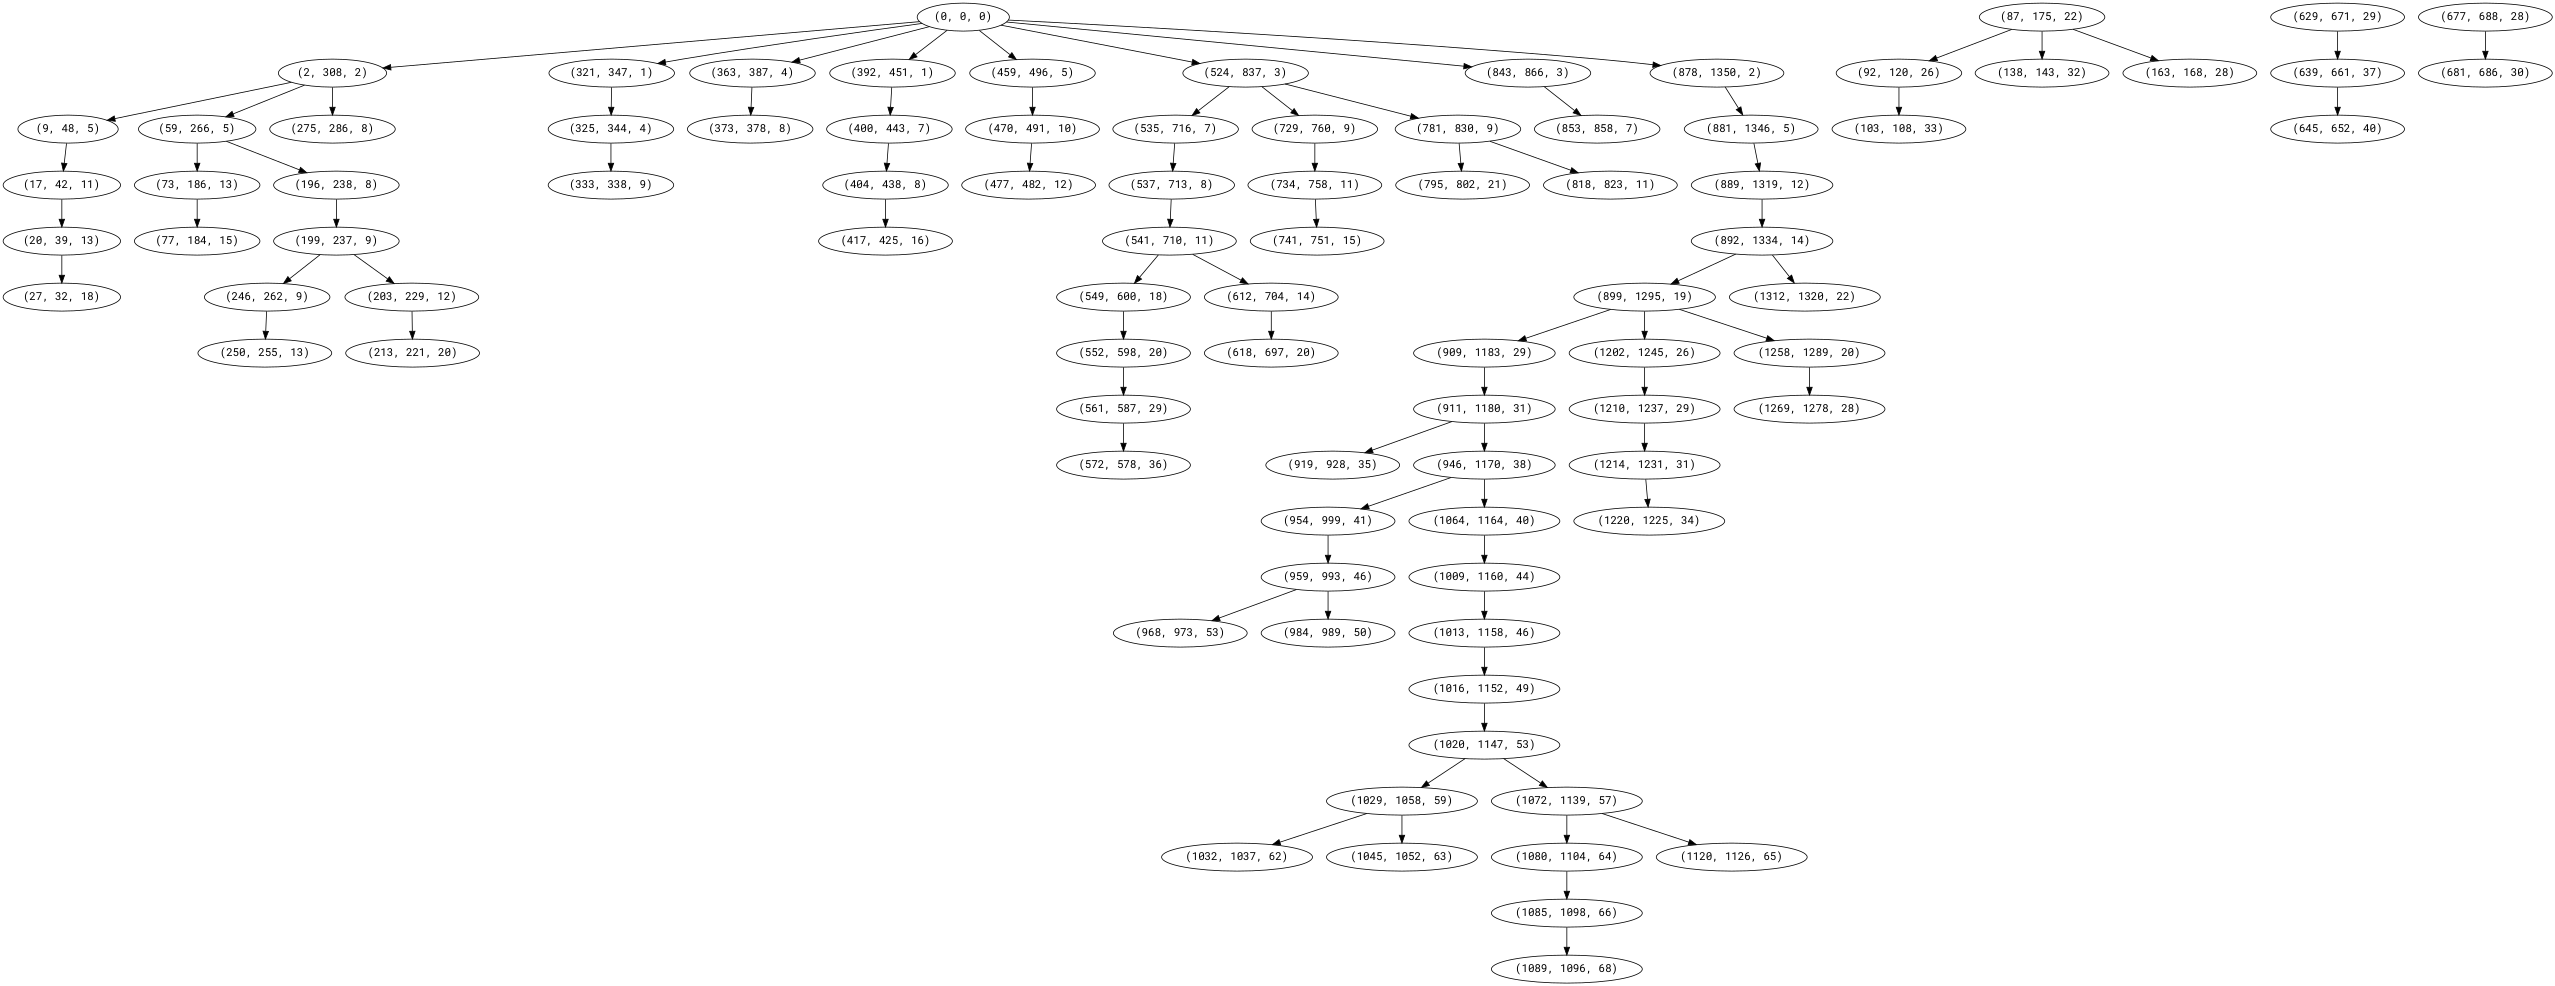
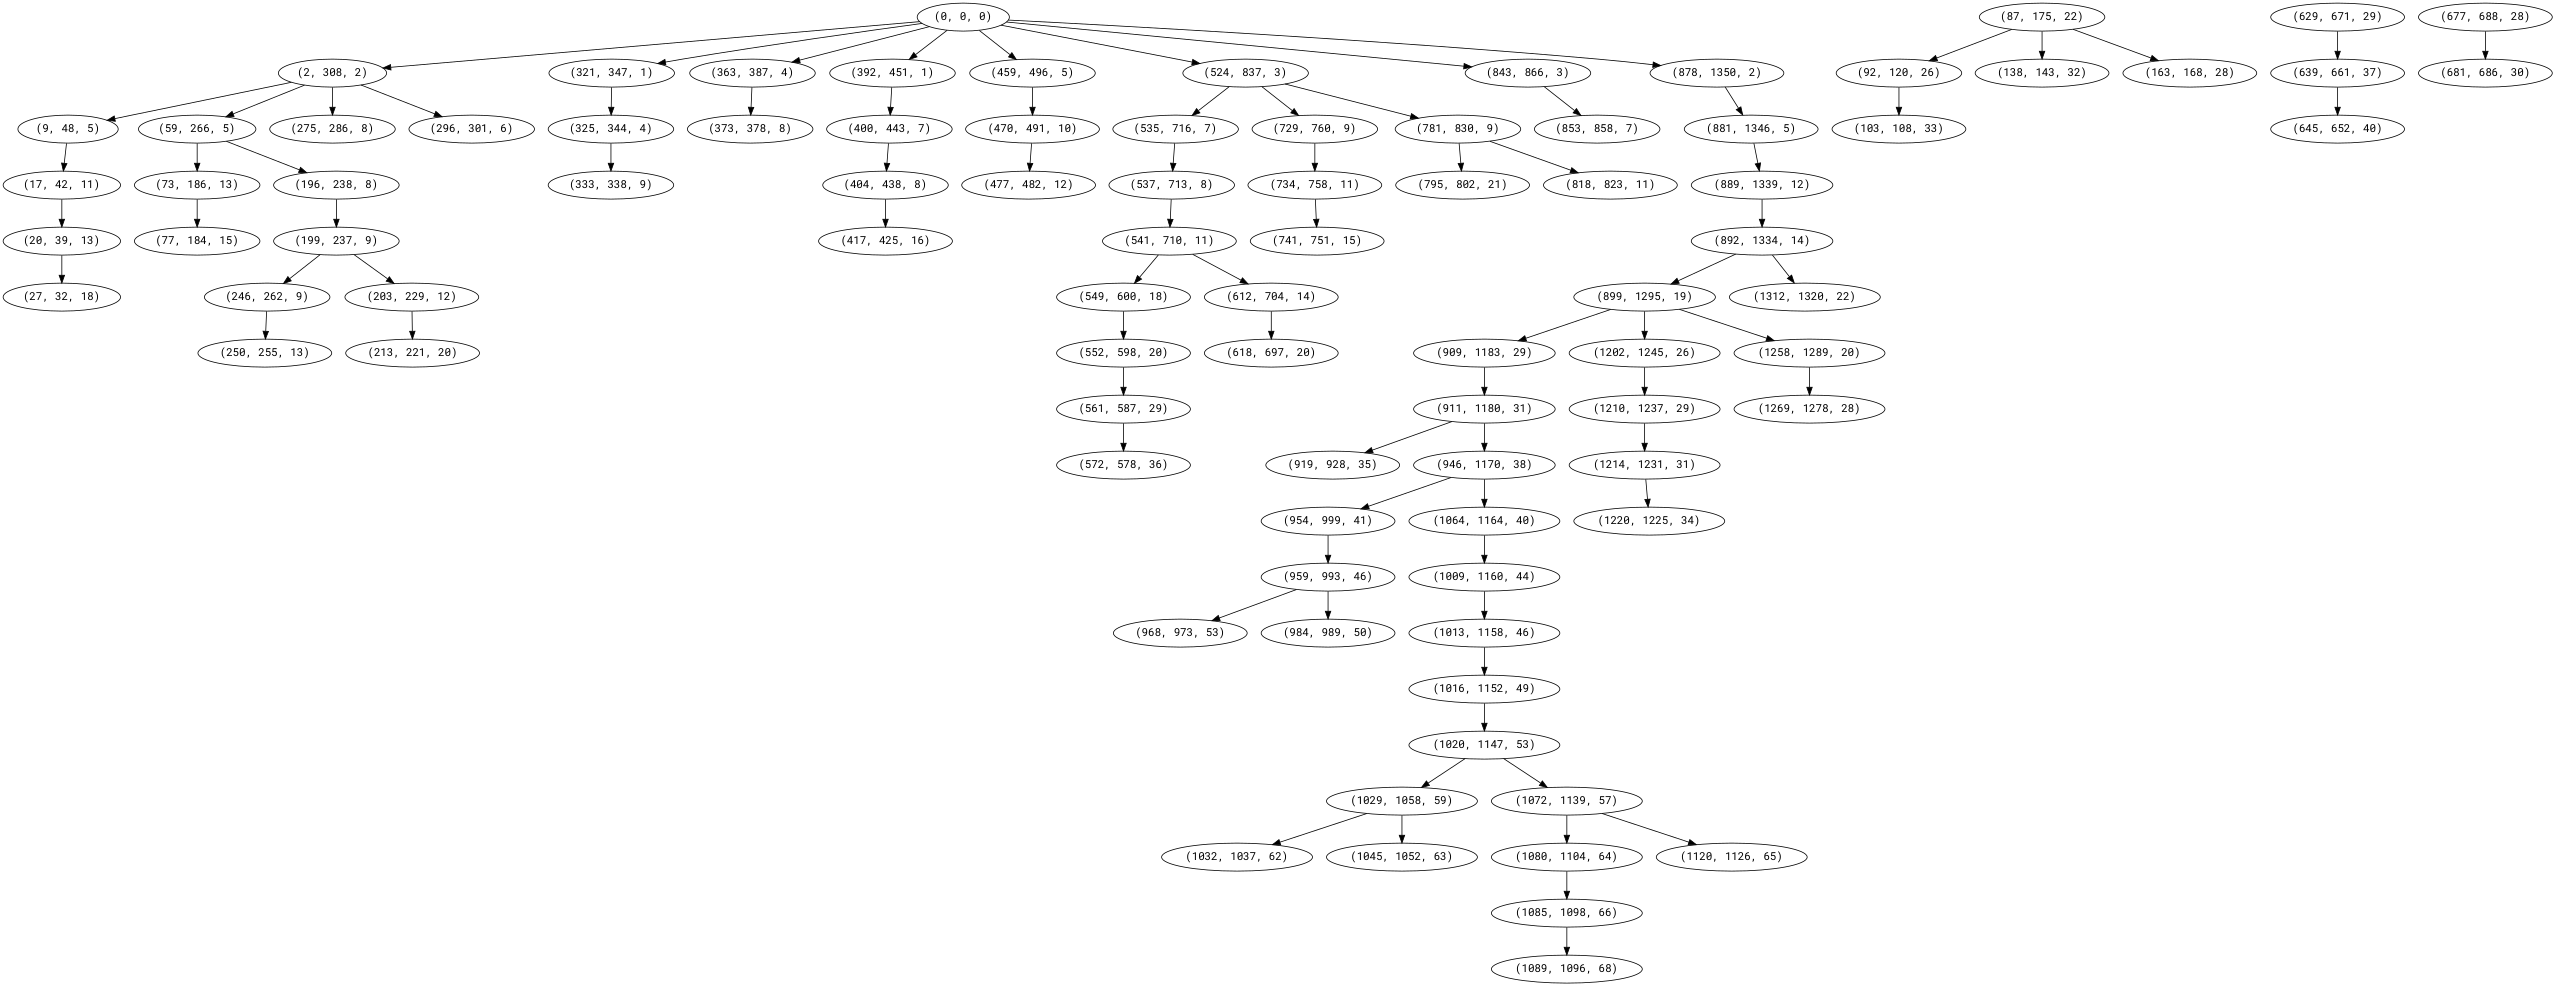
none -> (472, 129)
(1762, 185) -> (1762, 185)
